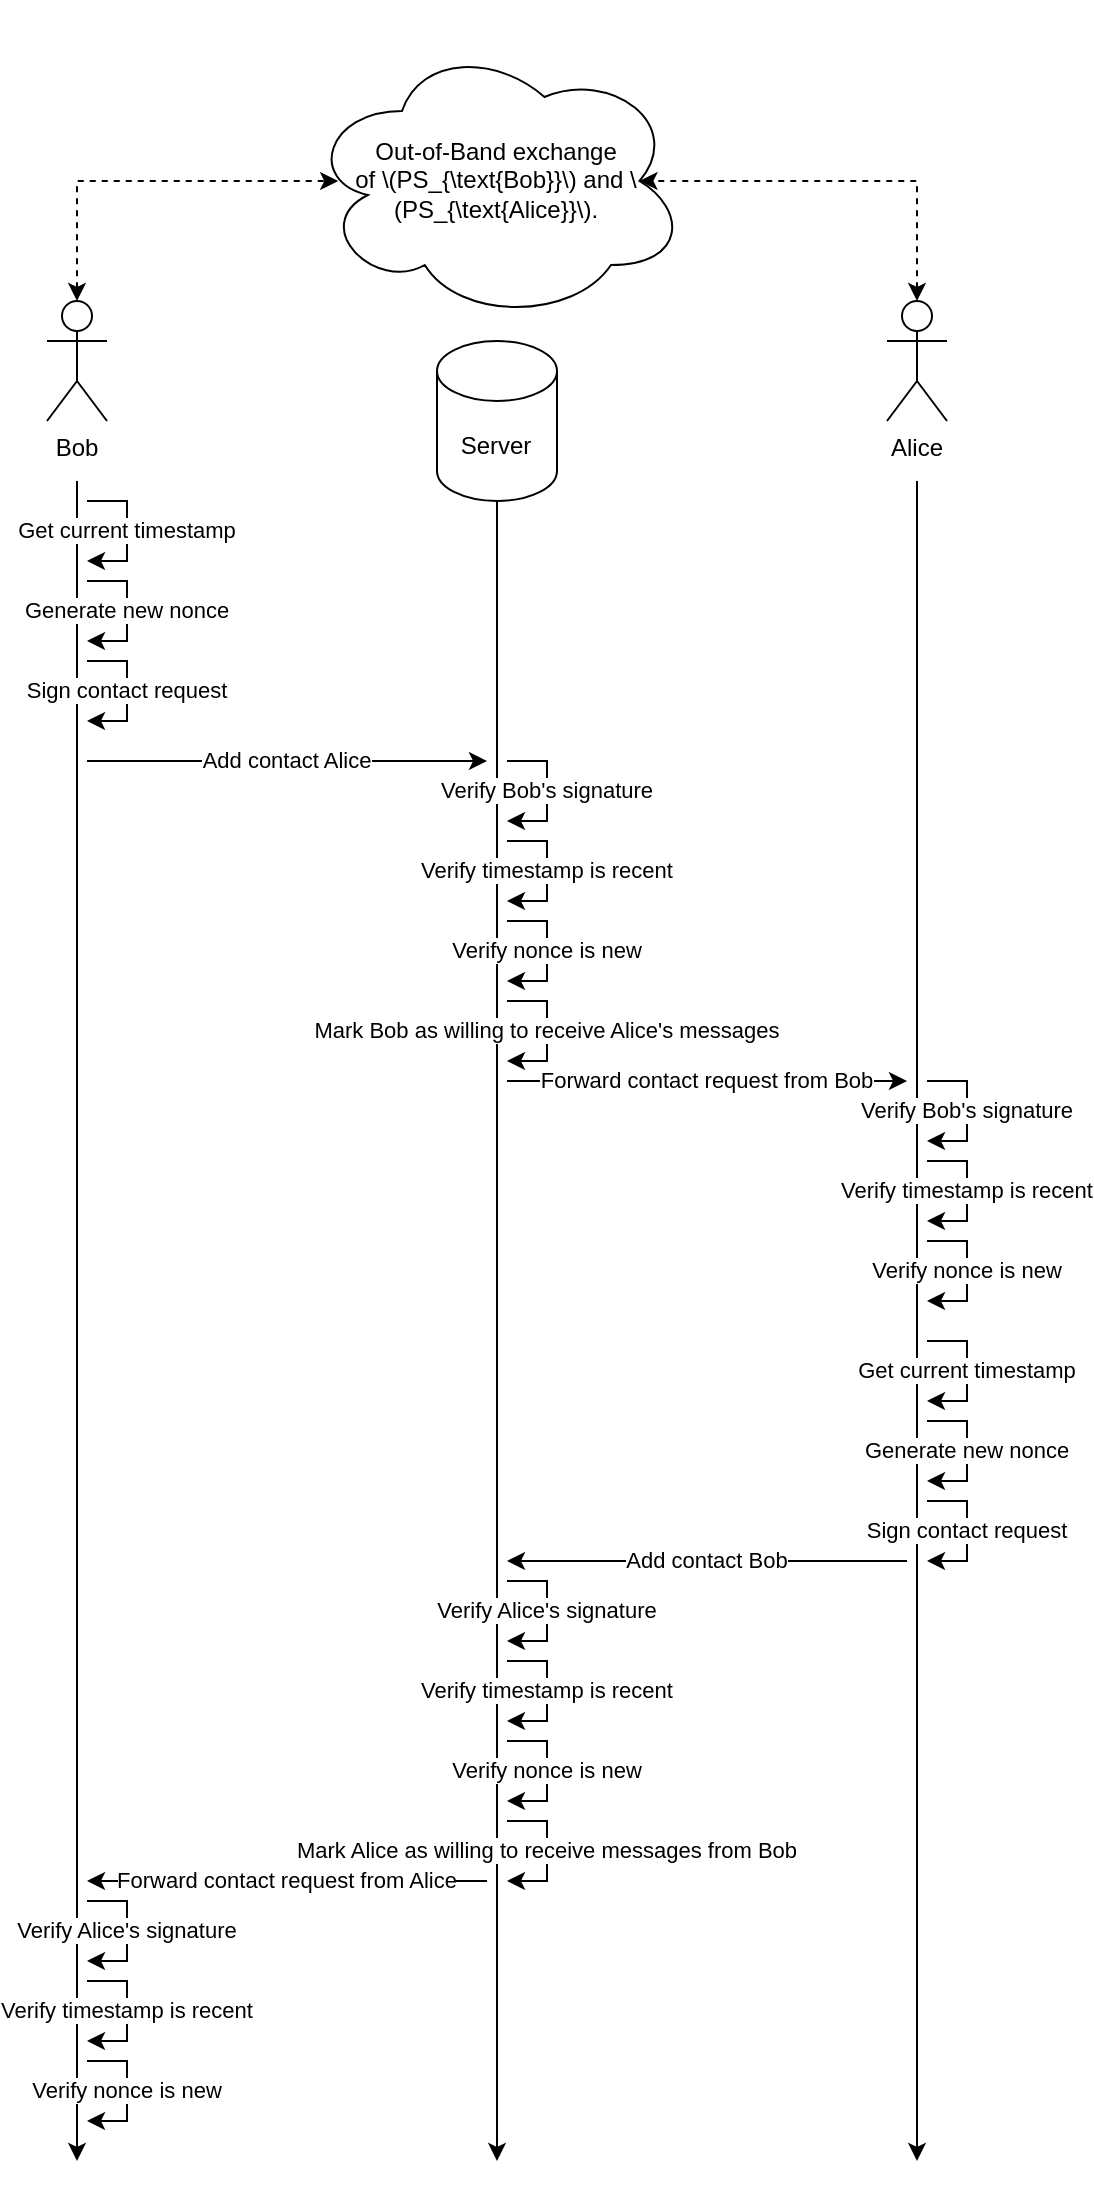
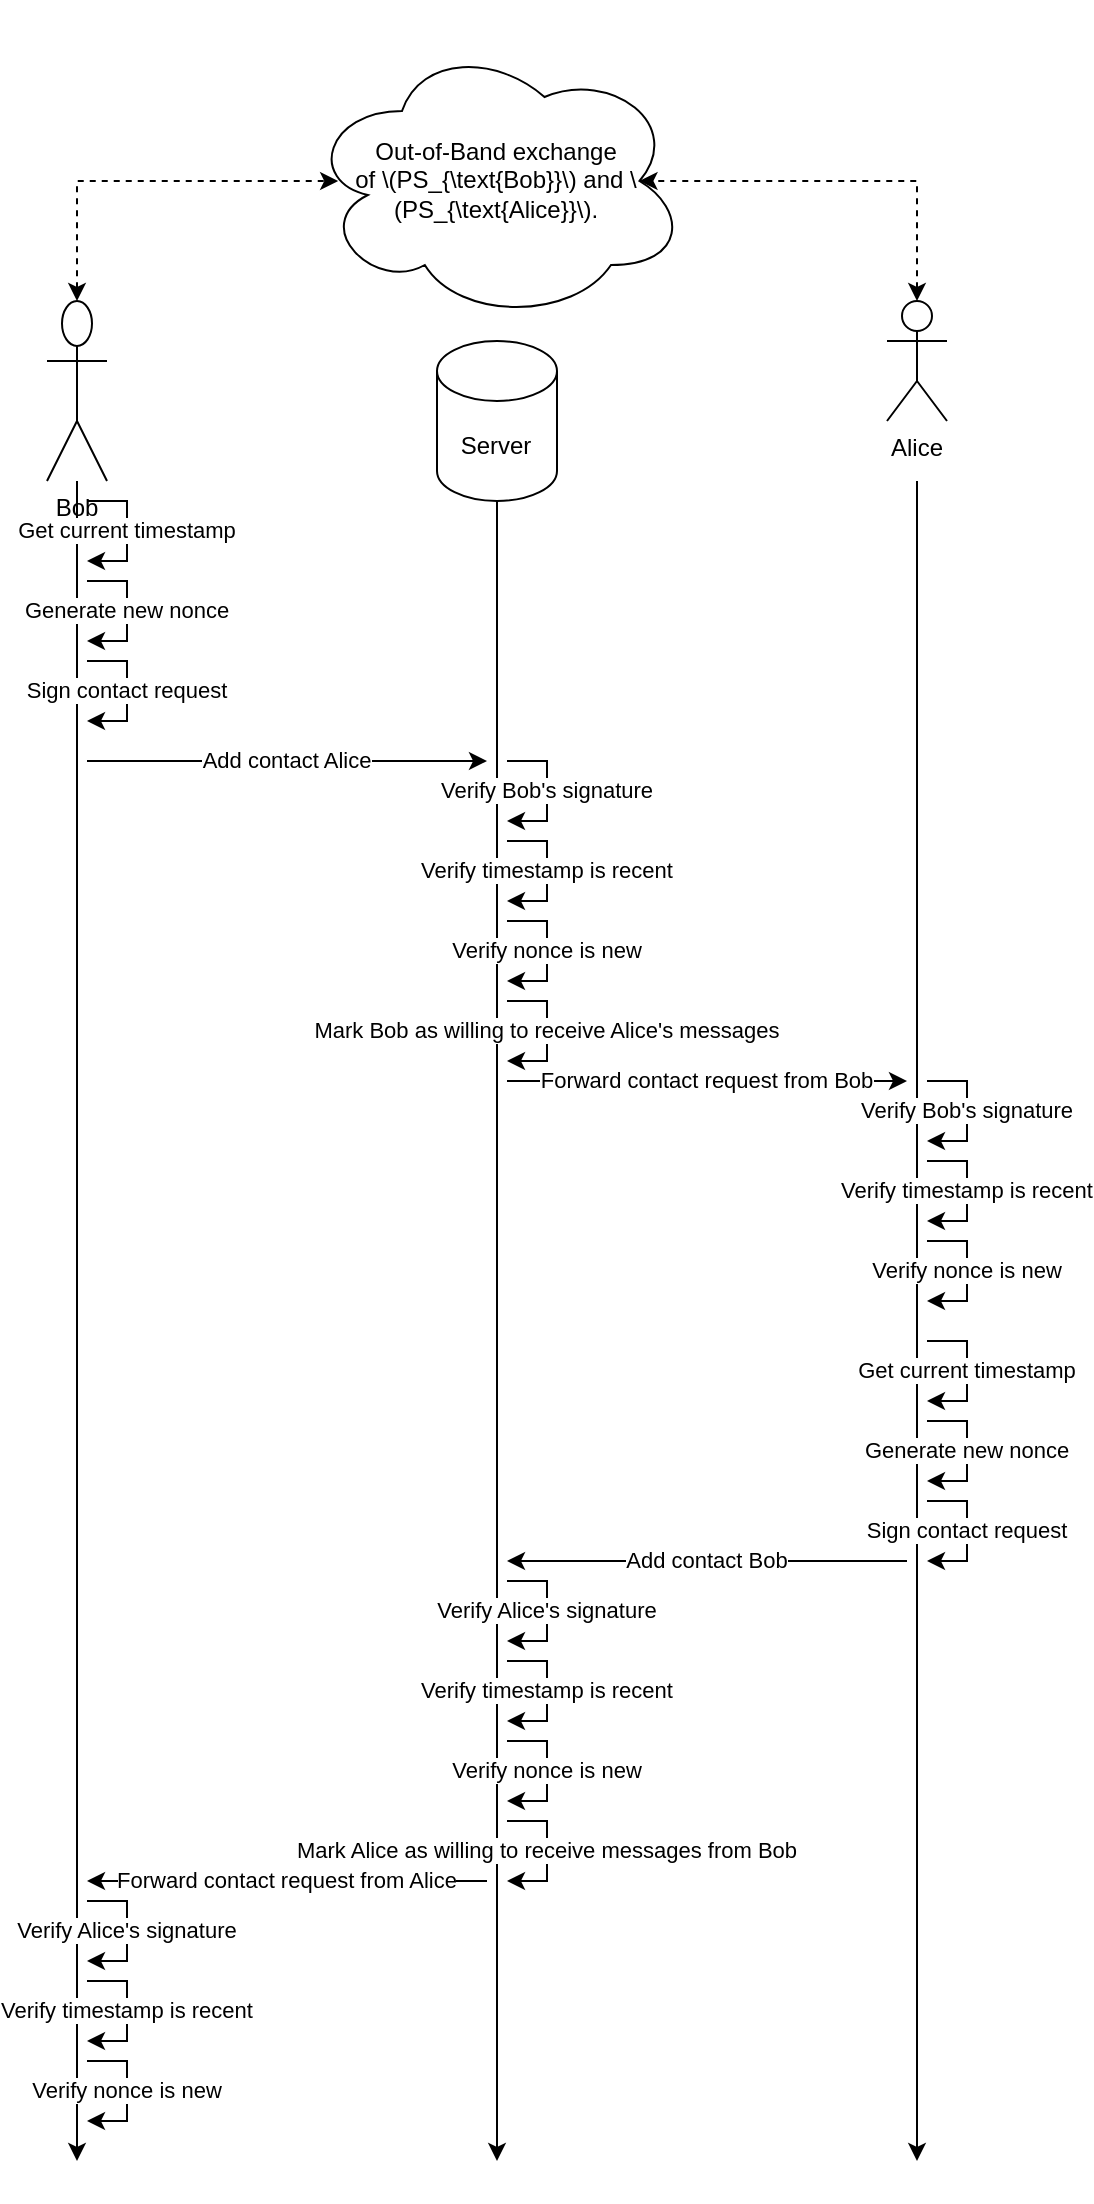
(77, 361) -> (77, 391)
